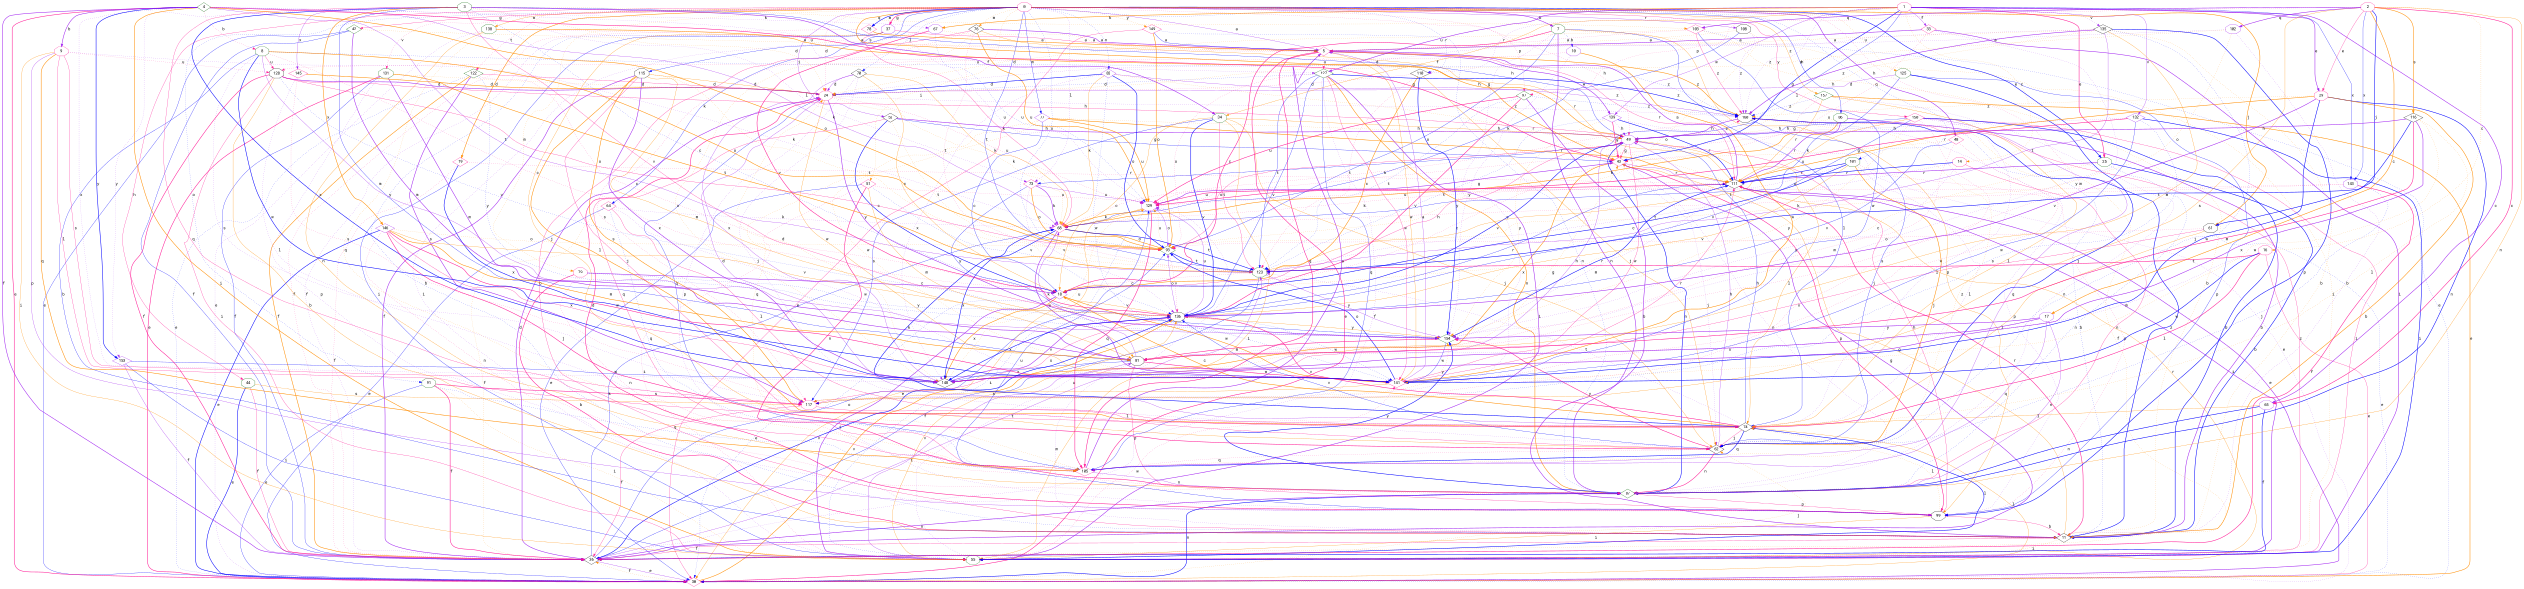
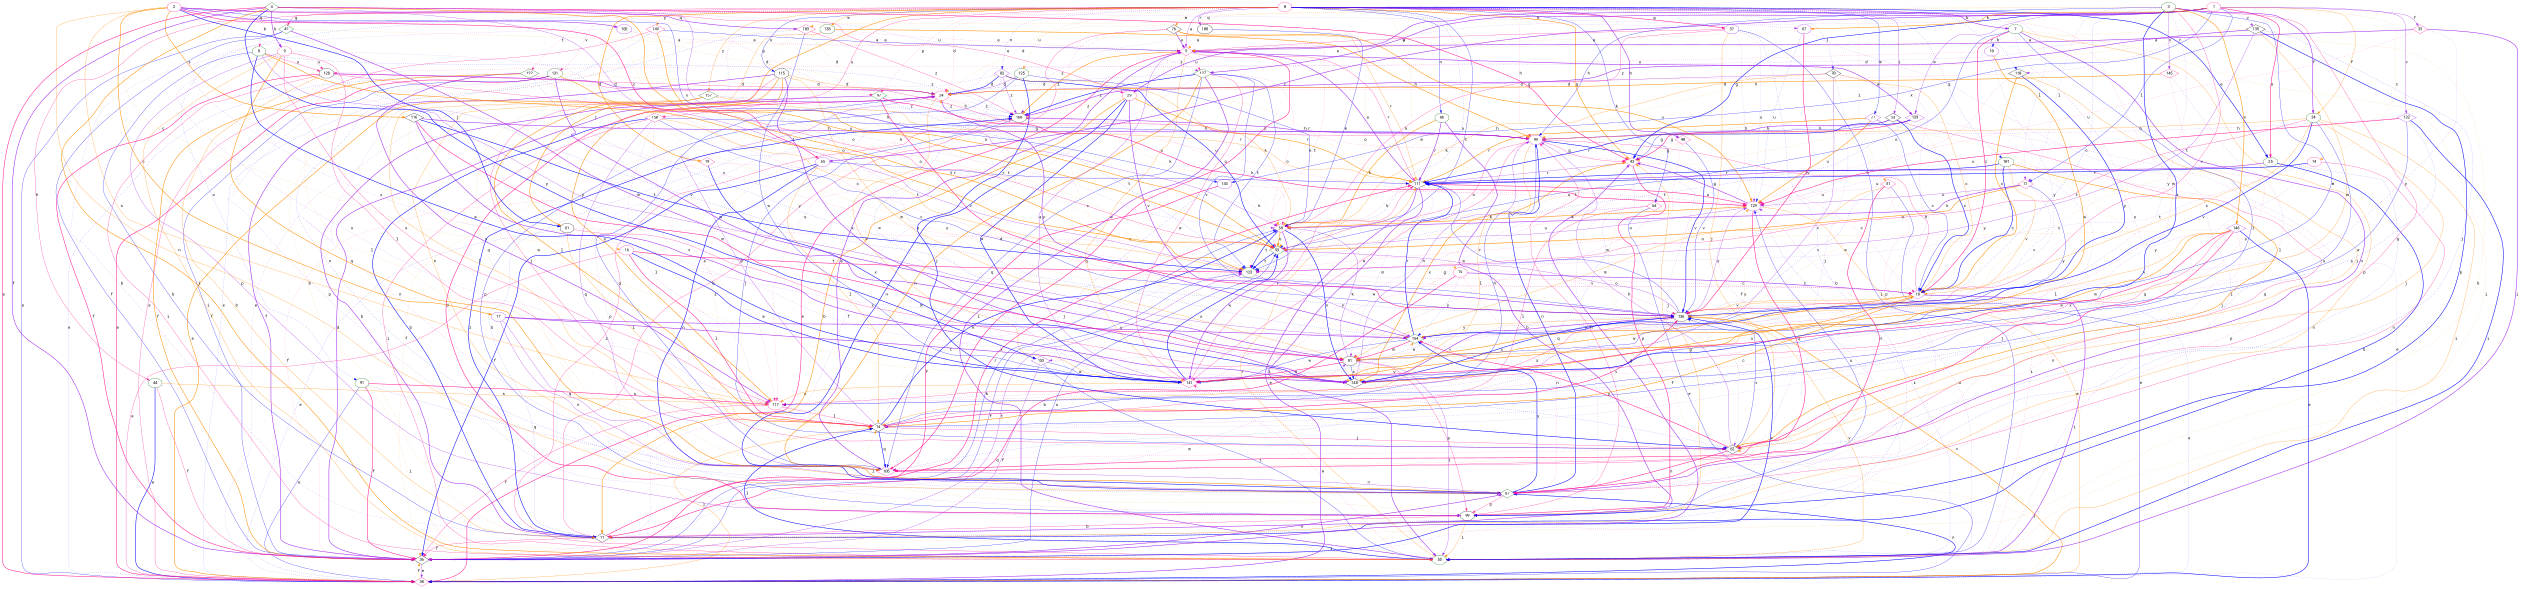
(869, 29) -> none
none -> (1118, 179)
(2180, 363) -> (510, 309)
